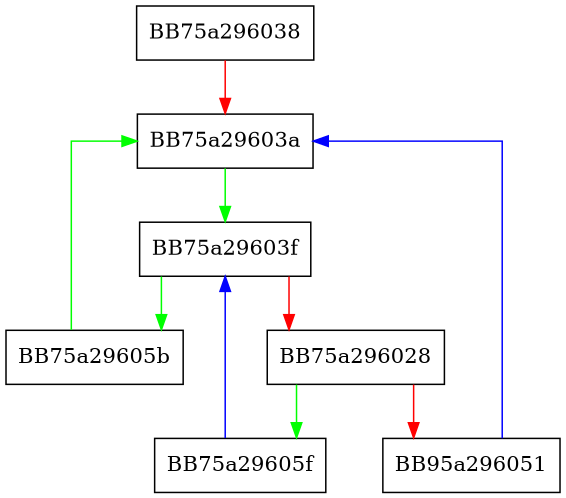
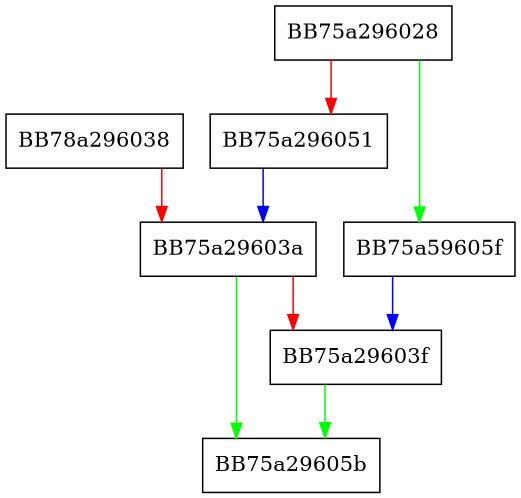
(225, 33) -> (95, 141)
(225, 187) -> (293, 296)
(71, 210) -> (236, 350)
(289, 296) -> none
(240, 465) -> (429, 249)
(471, 465) -> (299, 141)
